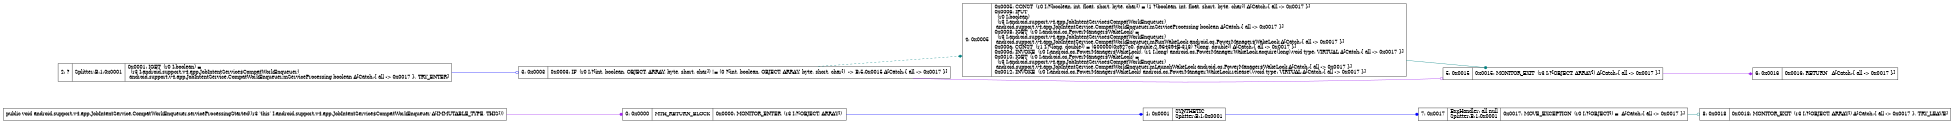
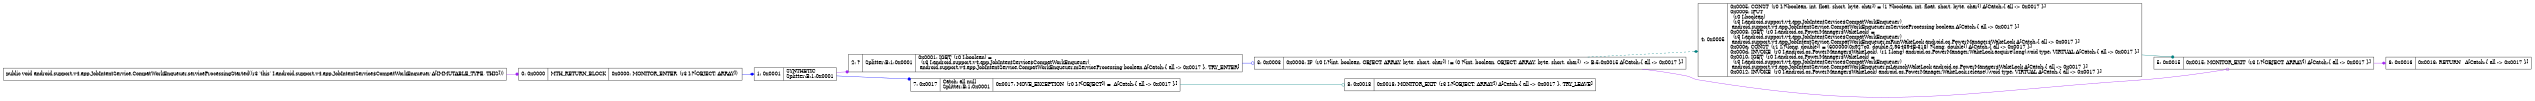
none -> (841, 72)
(1474, 112) -> (959, 82)
